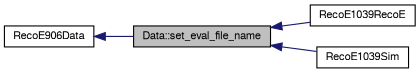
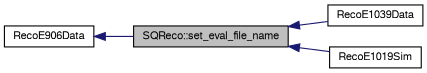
(363, 15) -> (375, 15)
(202, 36) -> (211, 36)
(363, 57) -> (375, 57)
